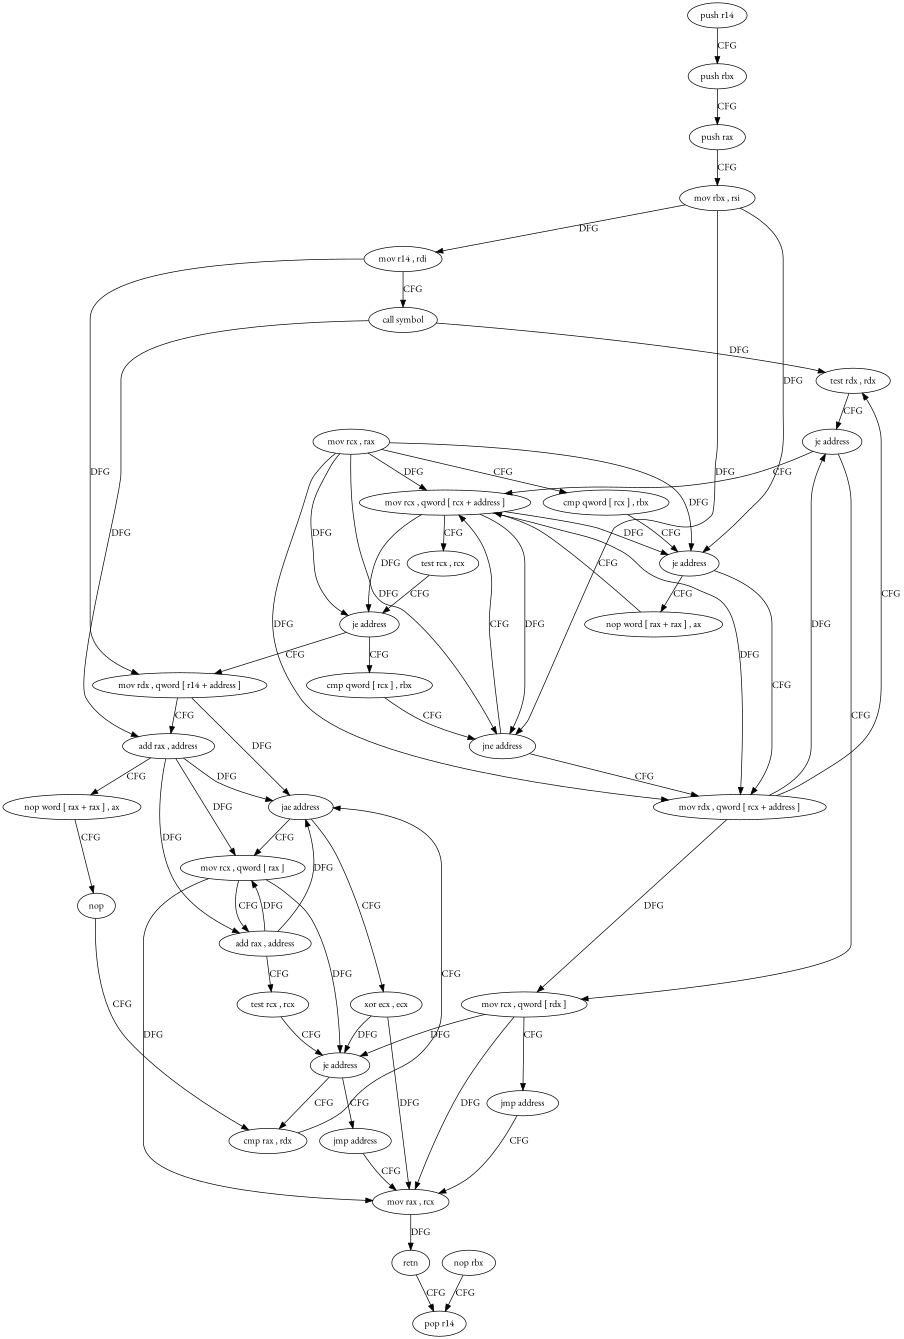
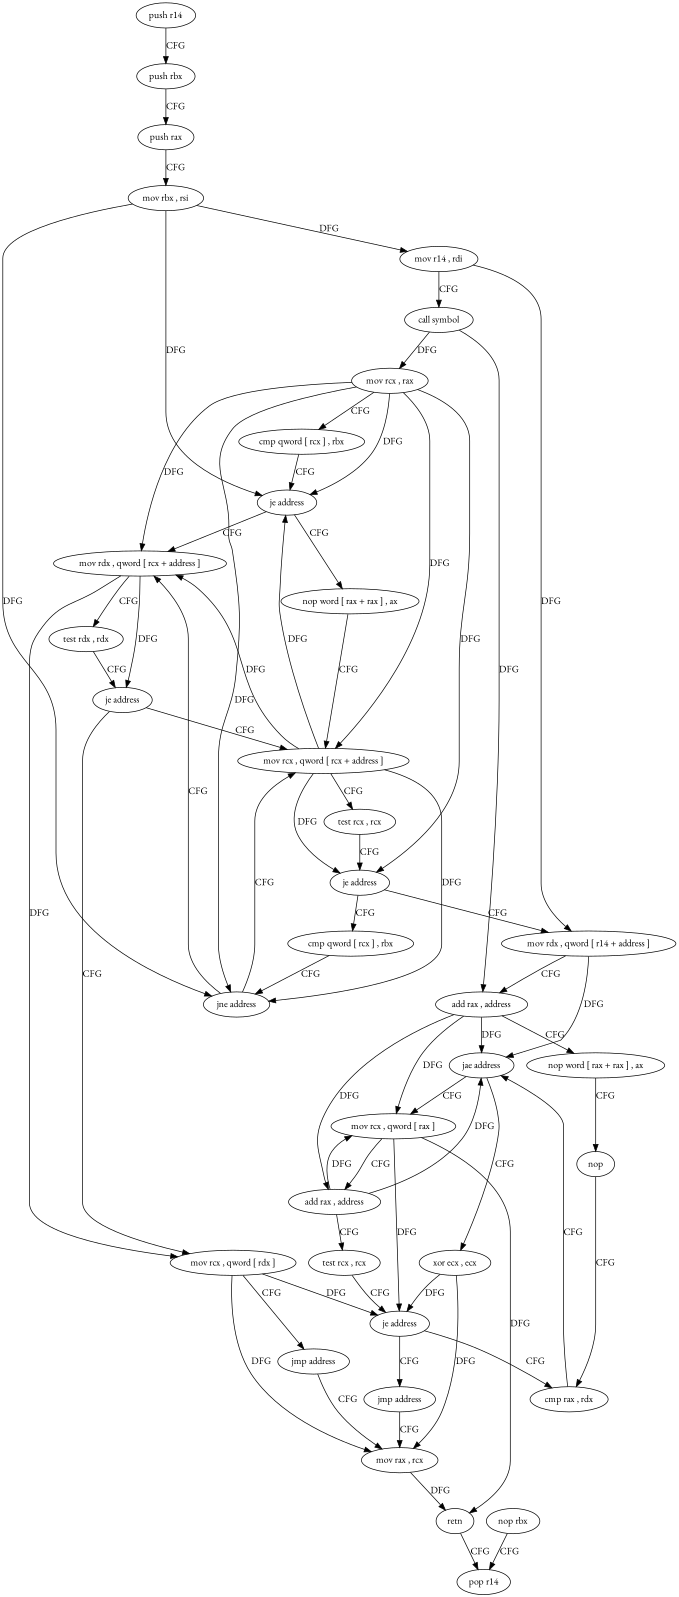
(628, 342) -> (417, 348)
(143, 1114) -> (510, 1309)
